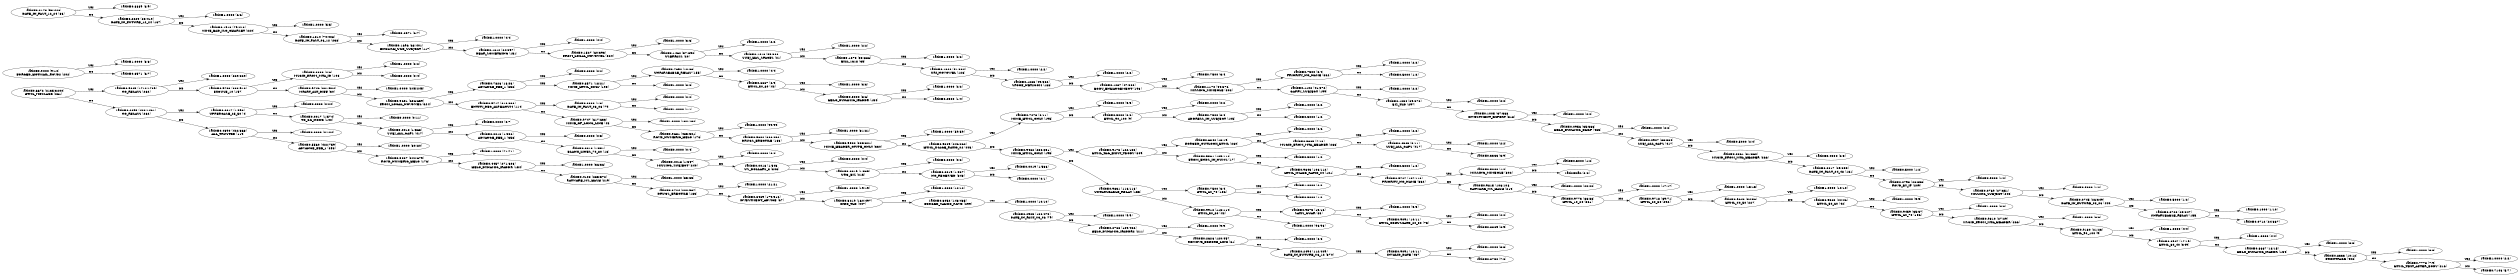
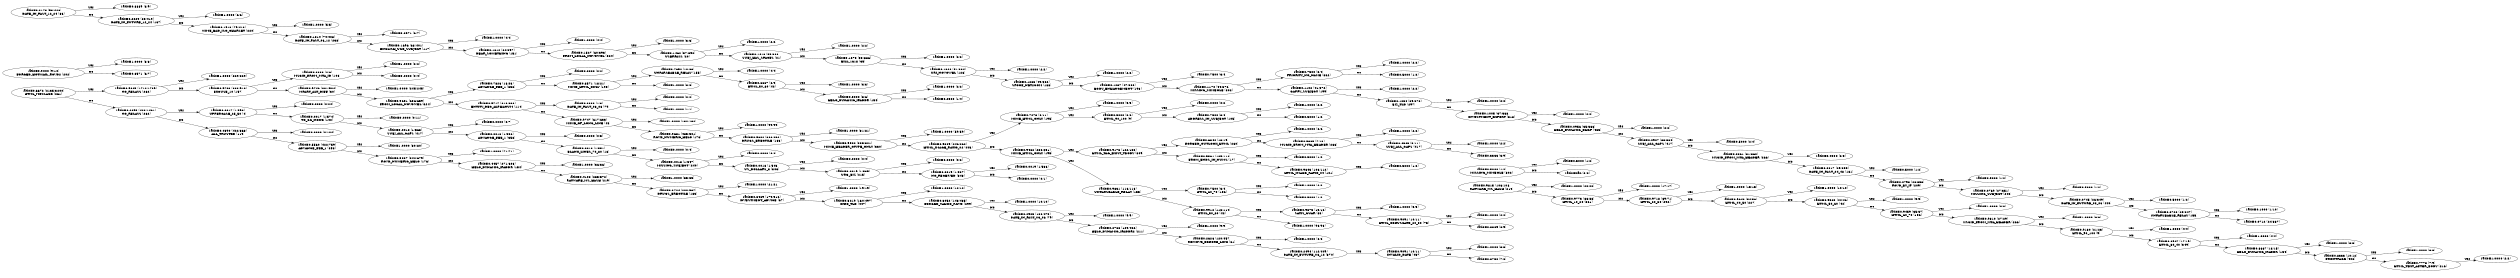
(543, 84) -> (543, 84)
(1071, 115) -> (1071, 115)
(1071, 161) -> (1071, 161)
(1404, 180) -> none
none -> (990, 209)
(2496, 271) -> none
